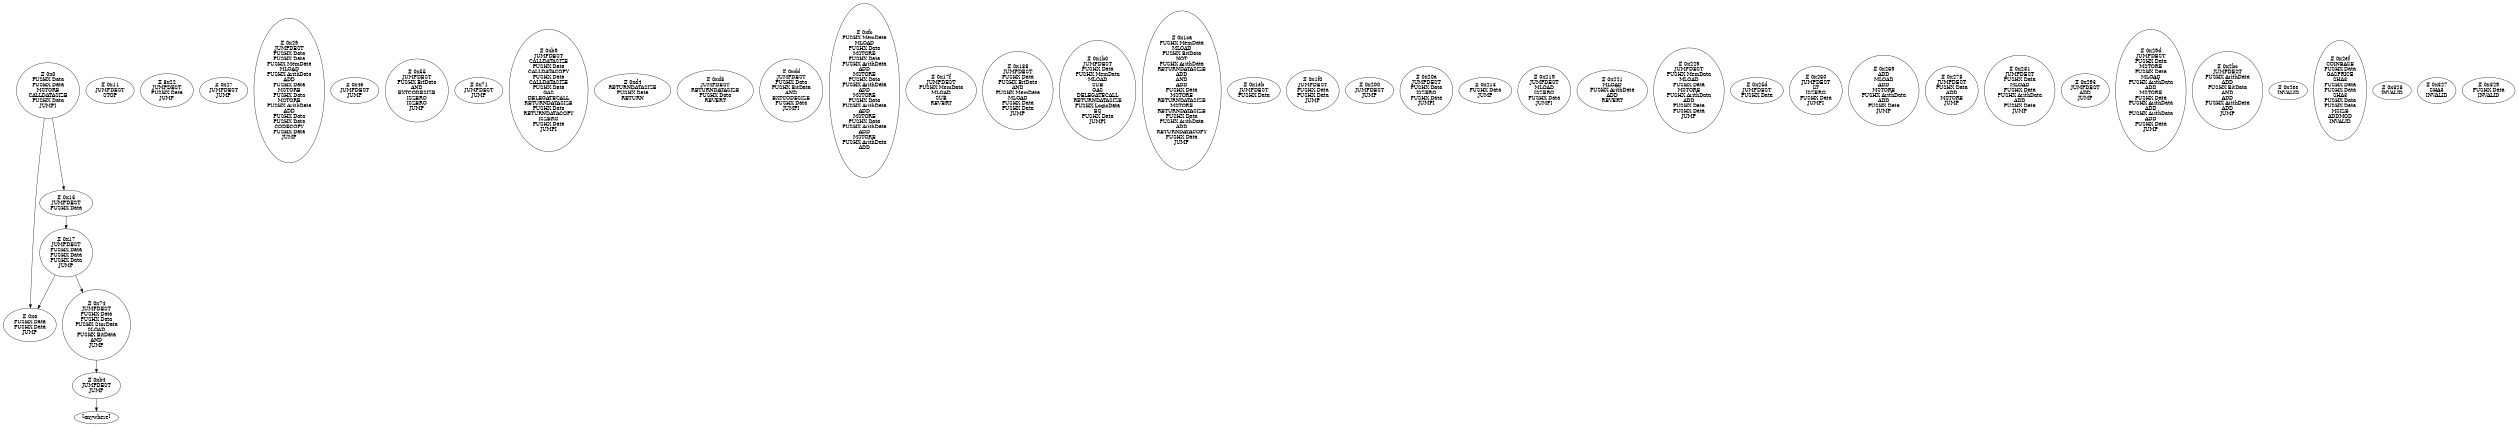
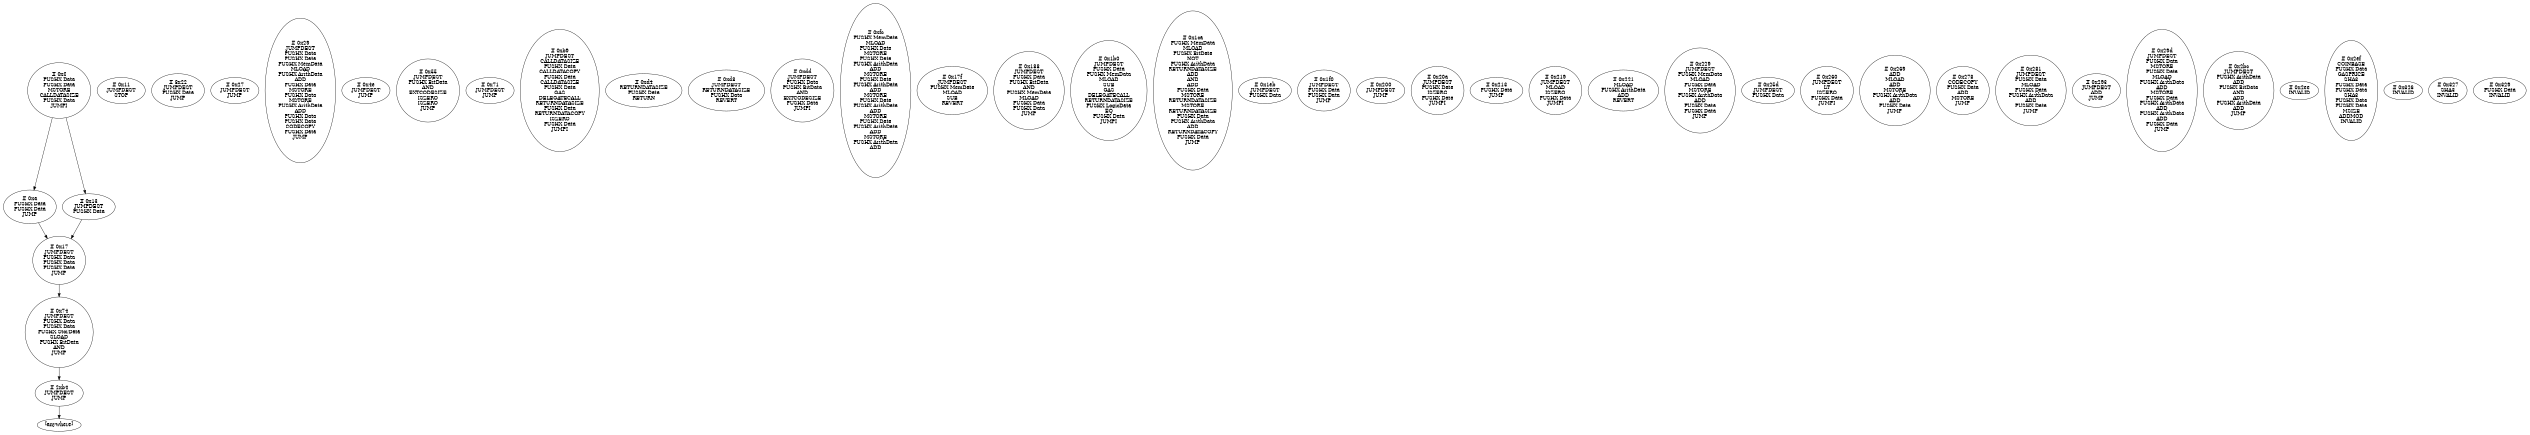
(1952, 90) -> (1963, 91)
(47, 290) -> (42, 229)
(96, 386) -> (59, 393)
